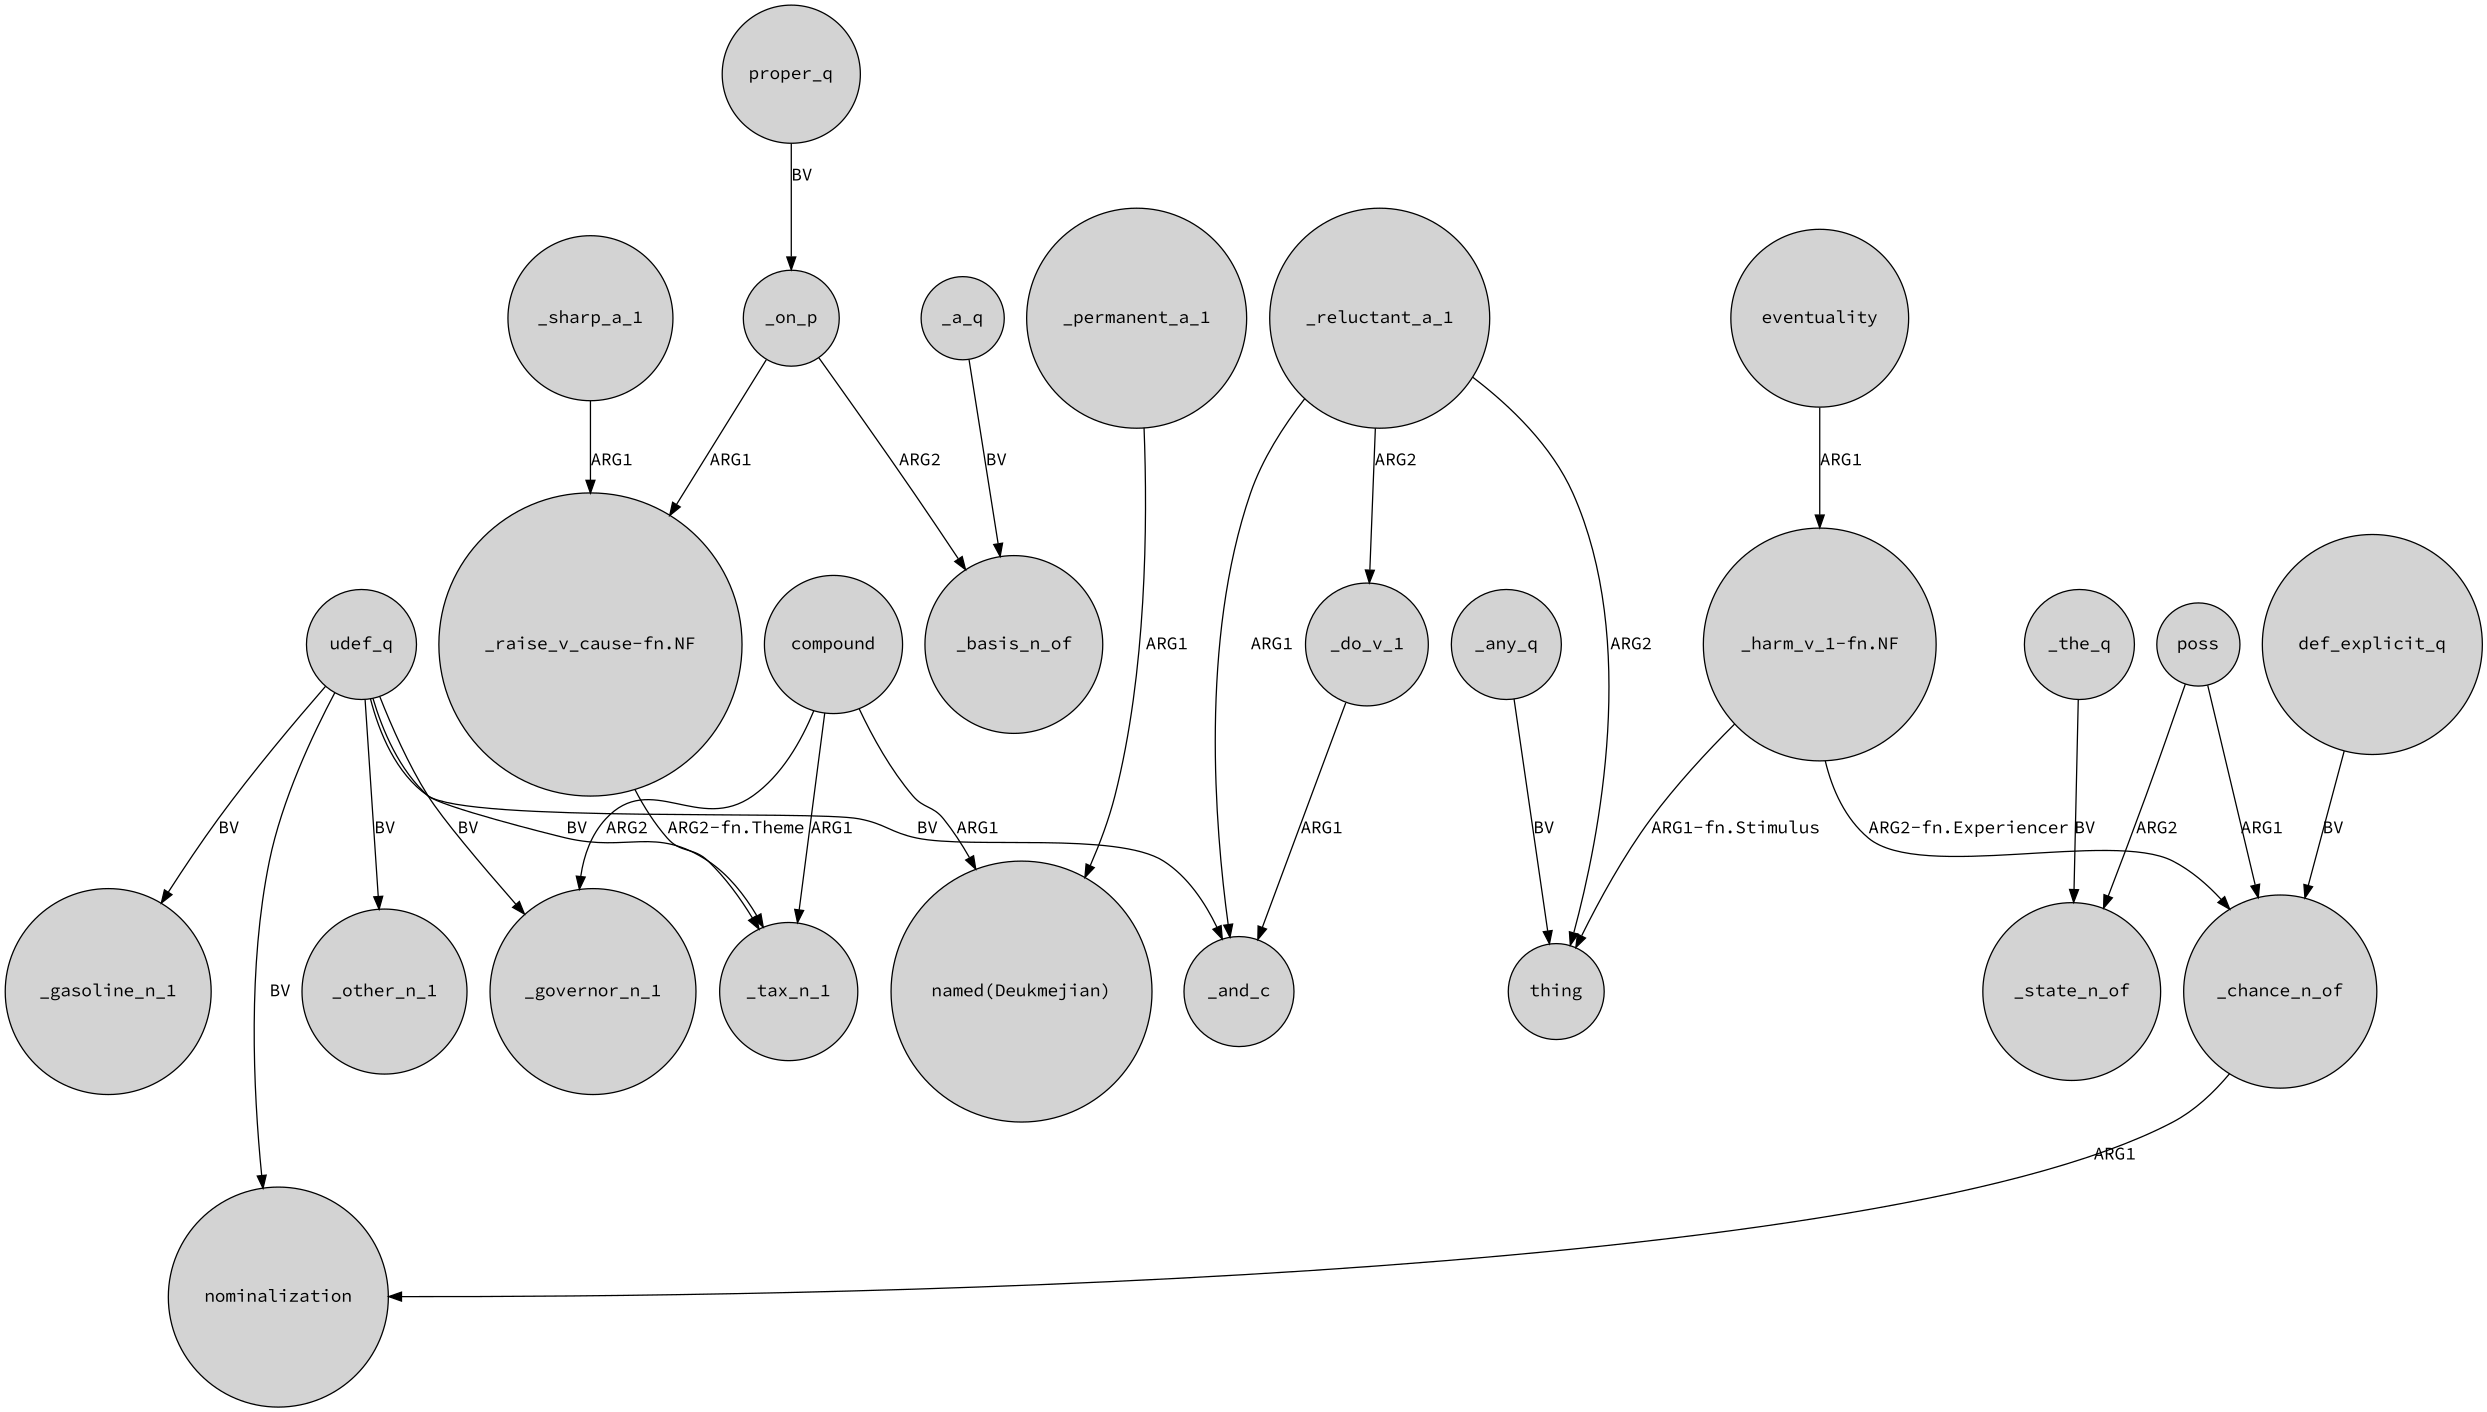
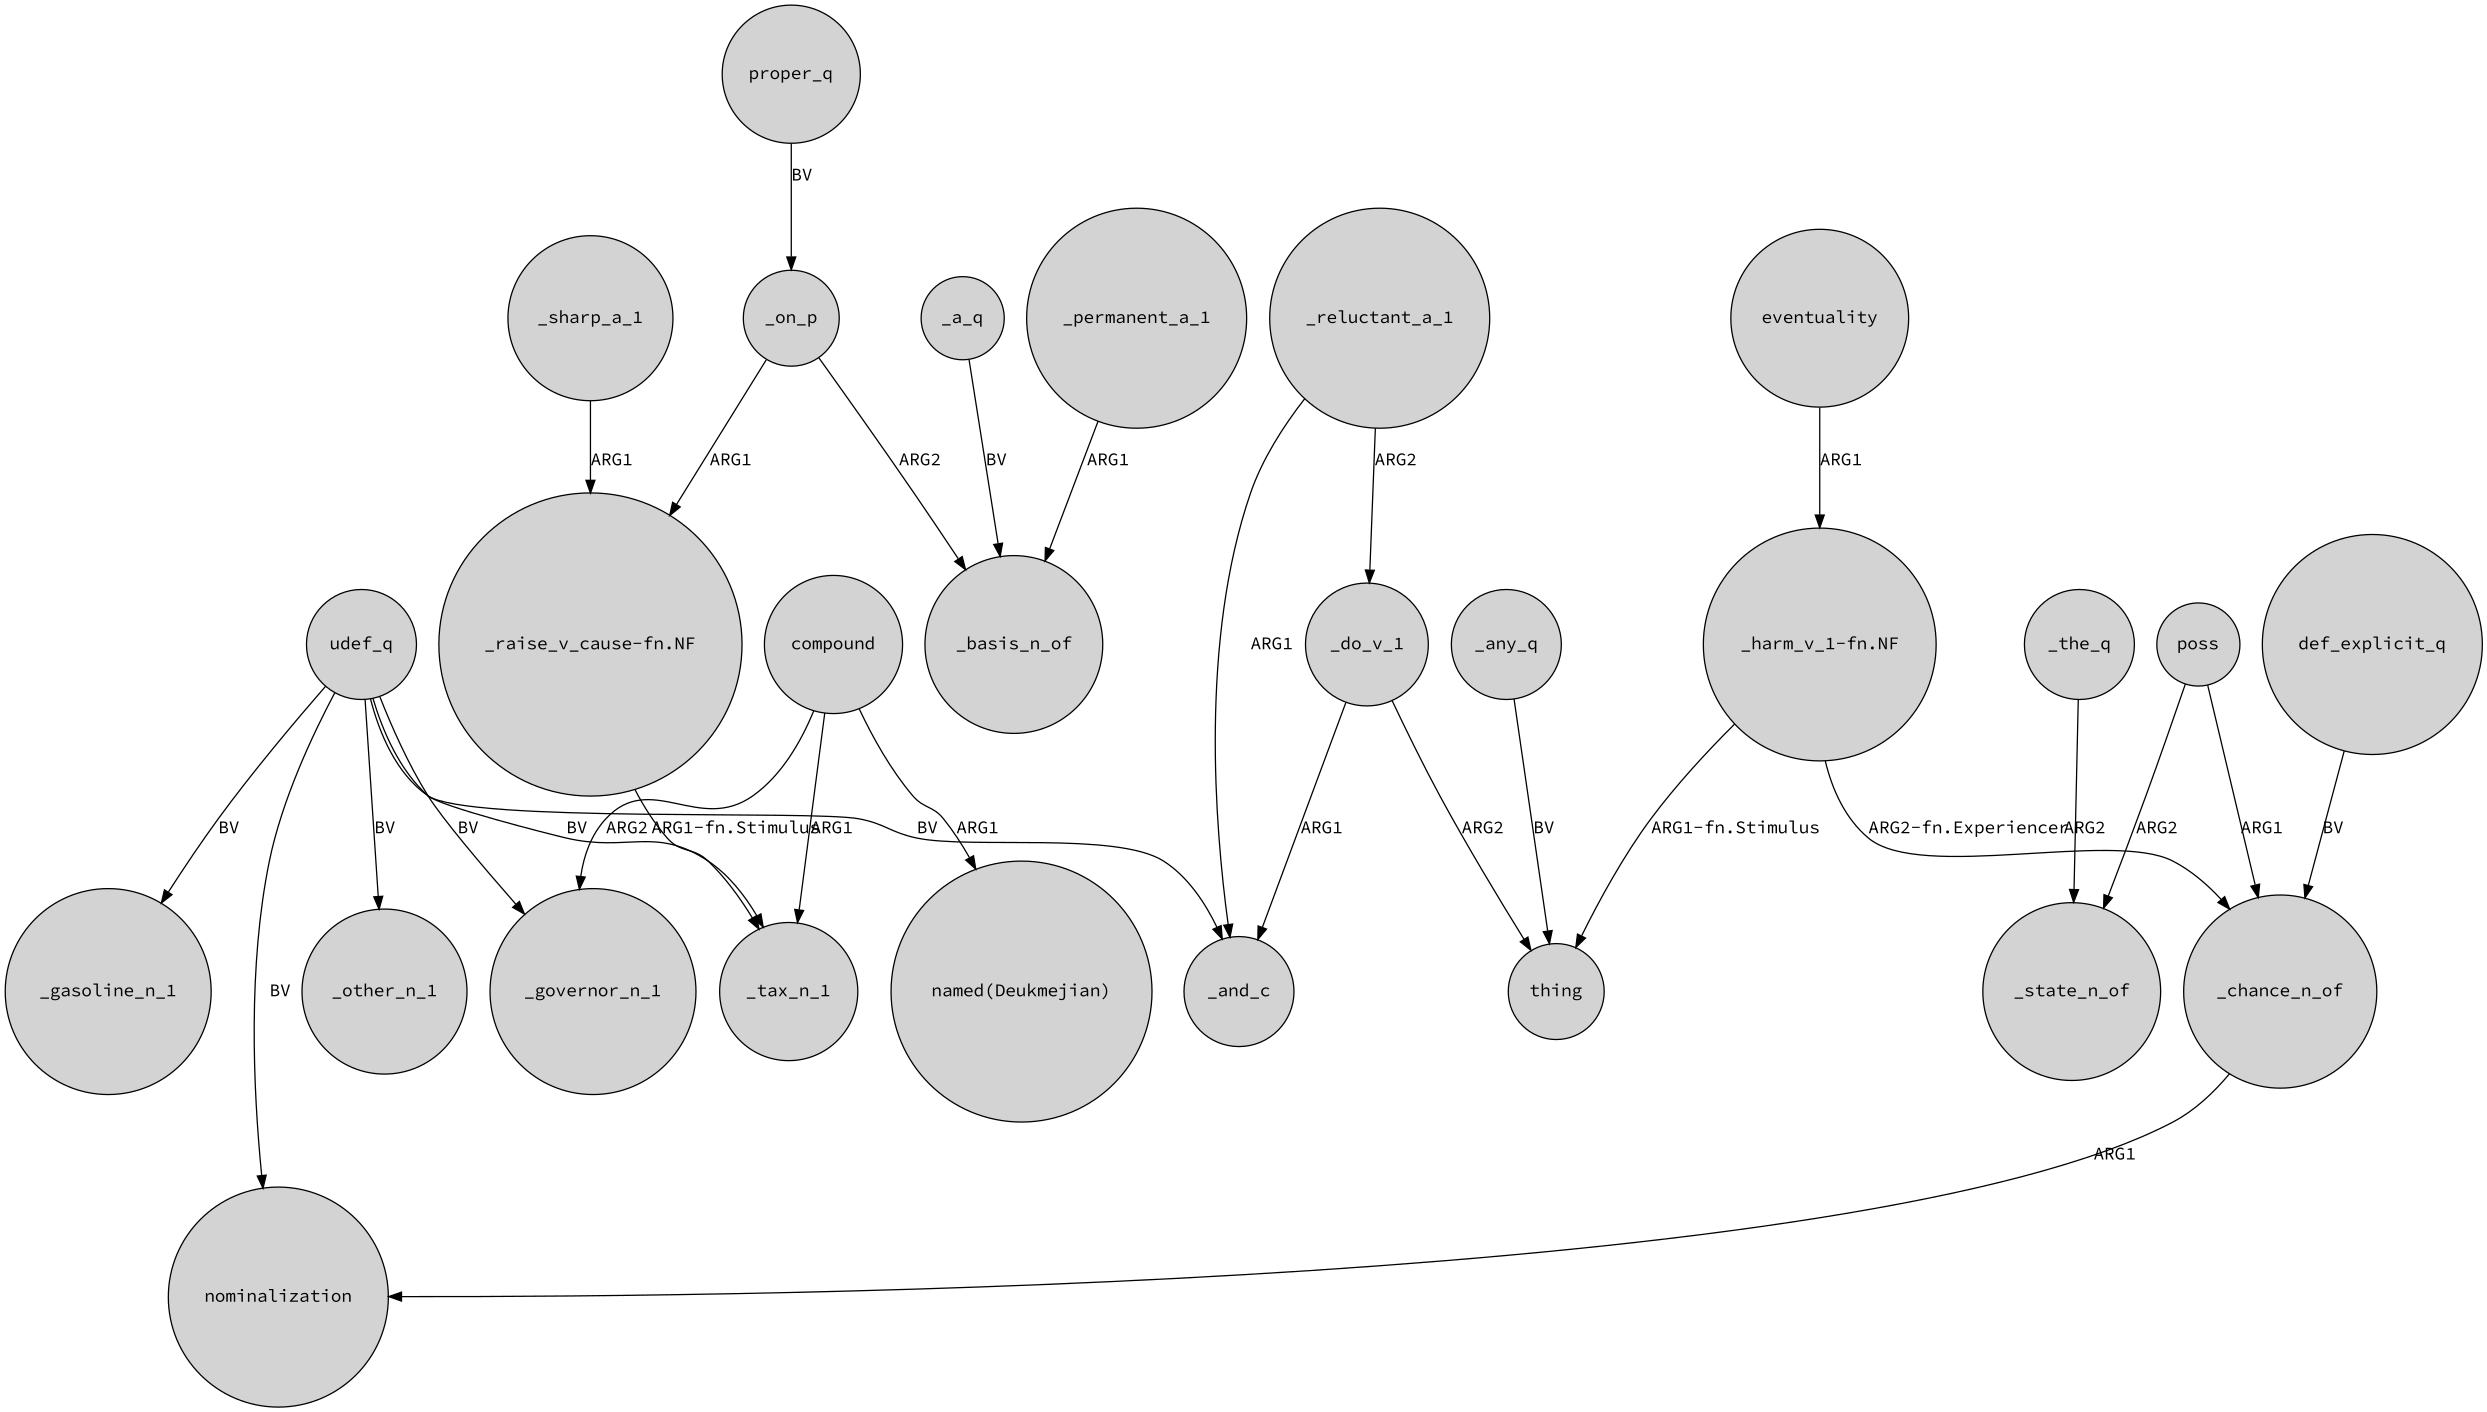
(1606, 635) -> (1454, 822)
(1139, 650) -> (1074, 485)
(736, 828) -> (736, 828)
(2085, 828) -> (2085, 828)
